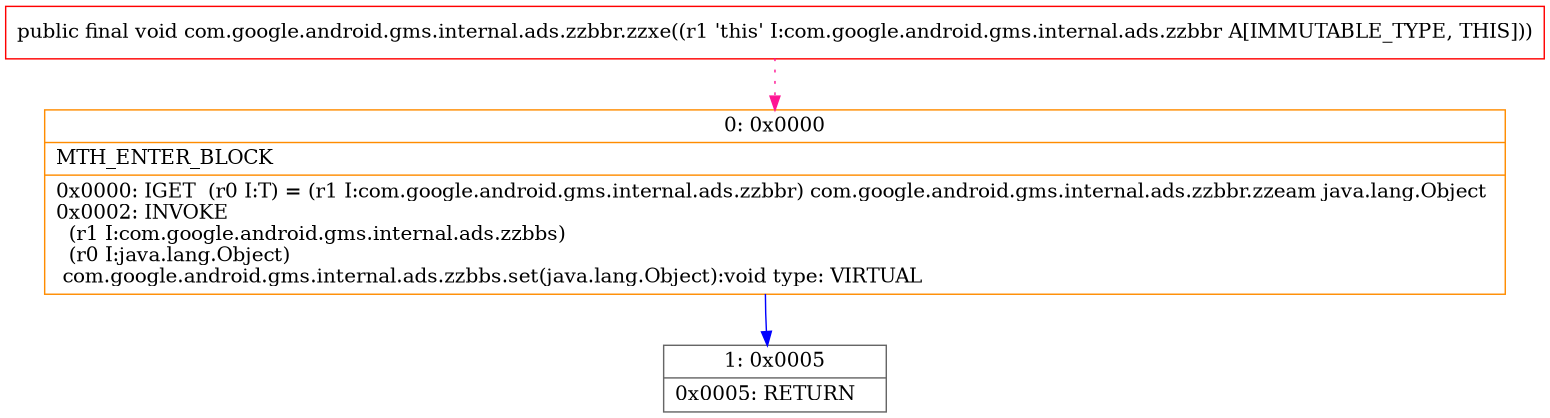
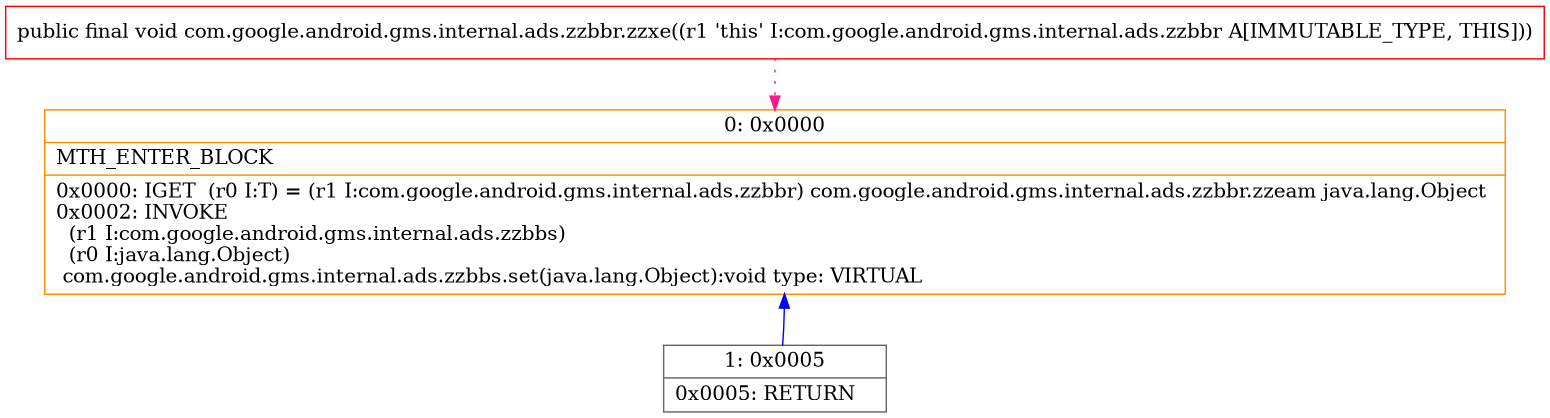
(766, 313) -> (784, 327)
